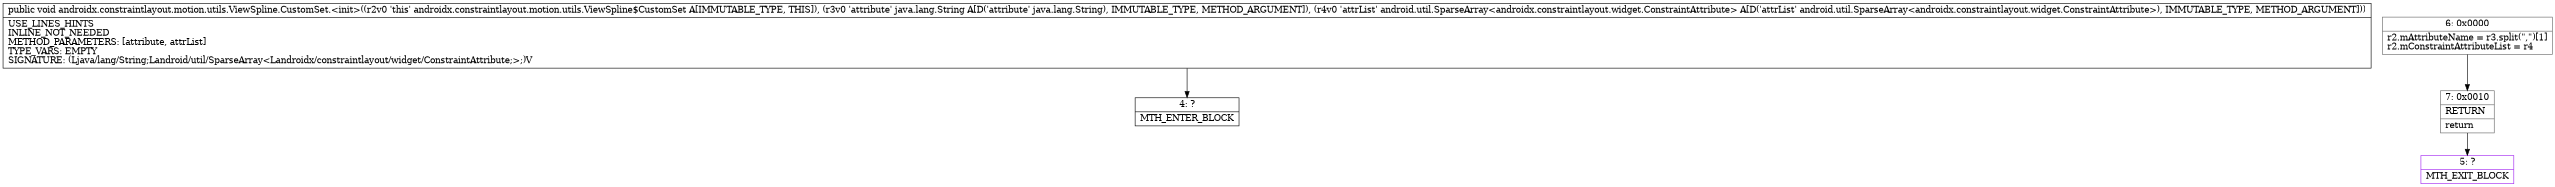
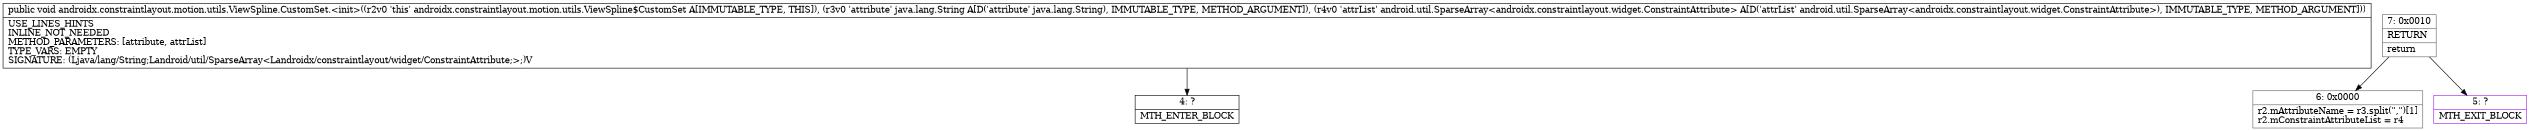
(2467, 69) -> (2375, 72)
